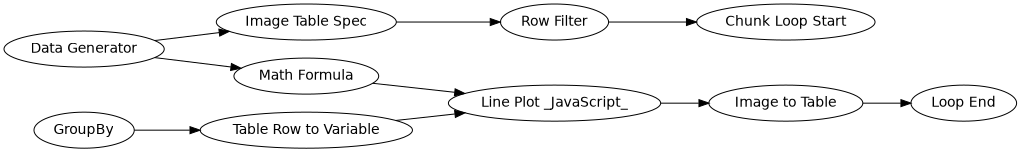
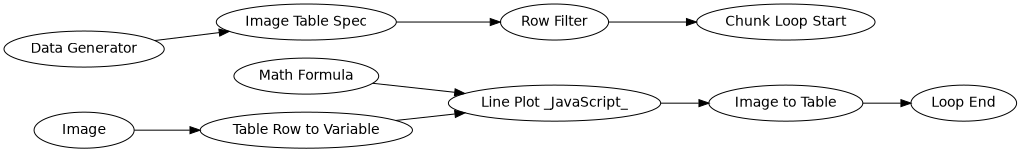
(193, 62) -> none
(84, 130) -> (84, 130)
